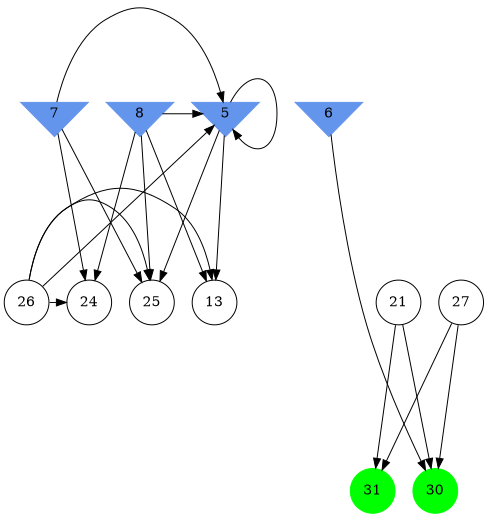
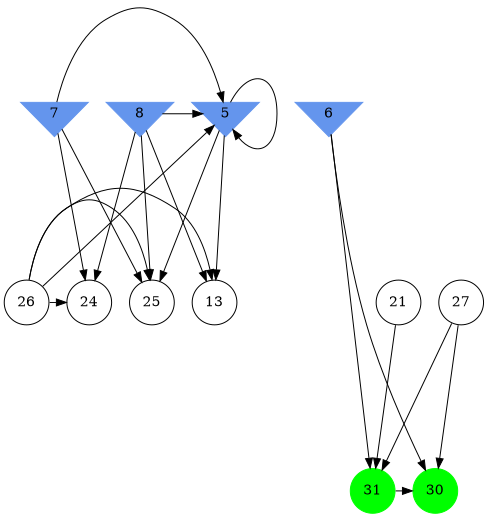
none -> (350, 296)
(415, 385) -> (399, 491)
